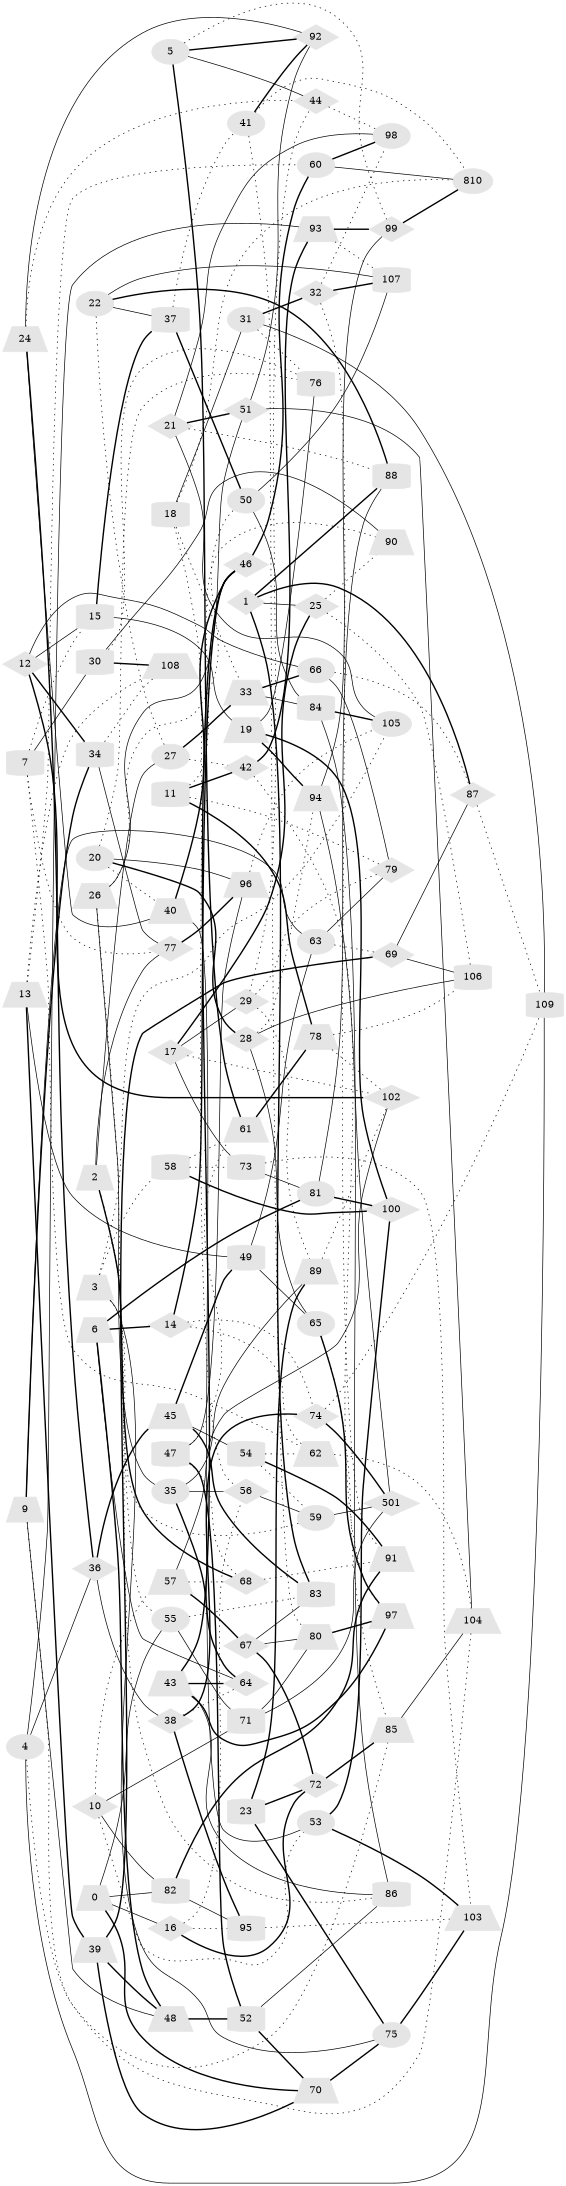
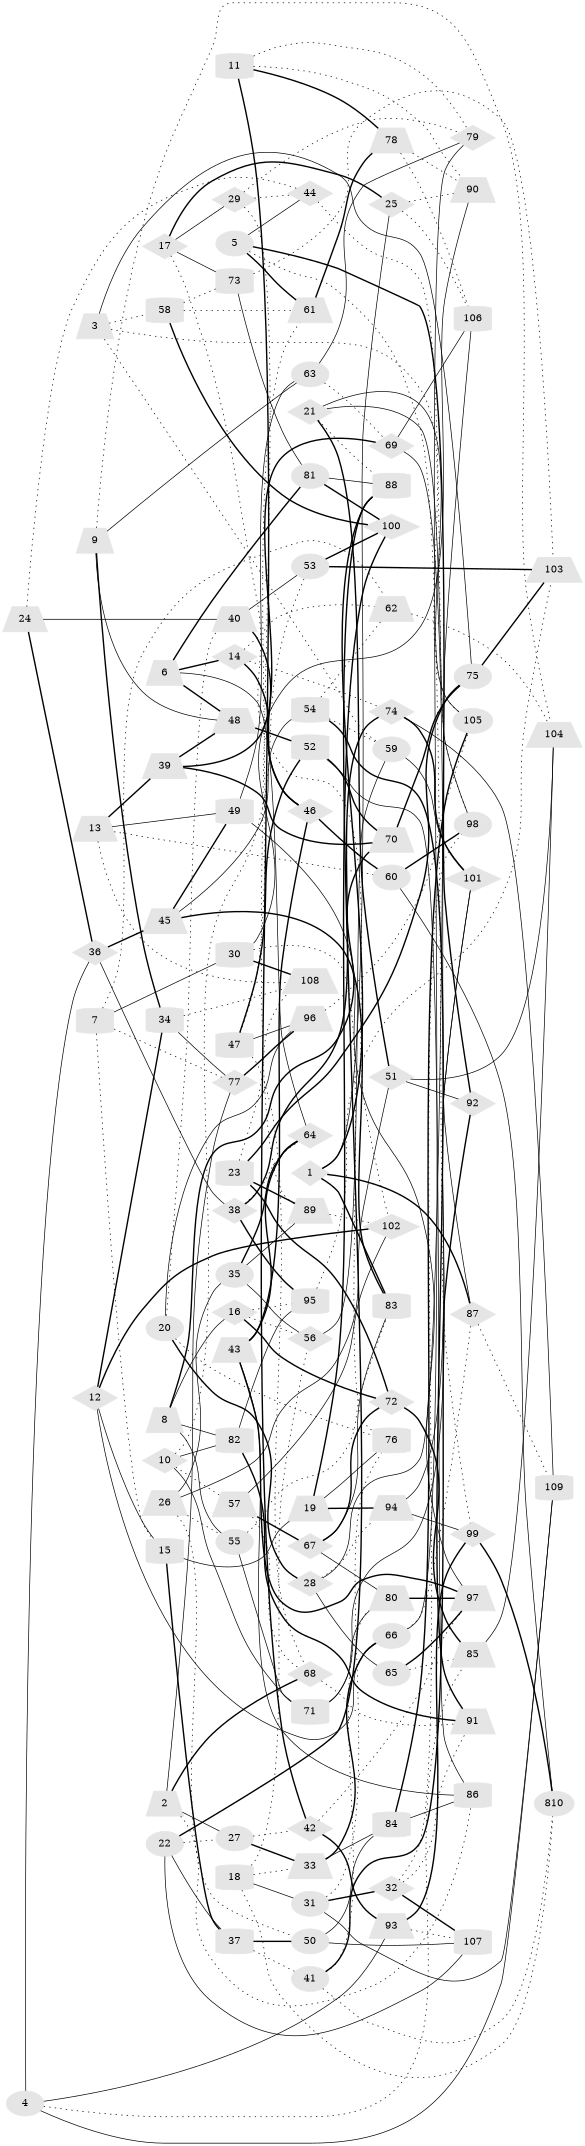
(83, 90) -> none
(348, 1063) -> (435, 167)
none -> (255, 1110)
(444, 1220) -> (533, 1073)
(282, 1292) -> (411, 1184)
(392, 1503) -> (473, 879)
(95, 1898) -> (165, 1420)
